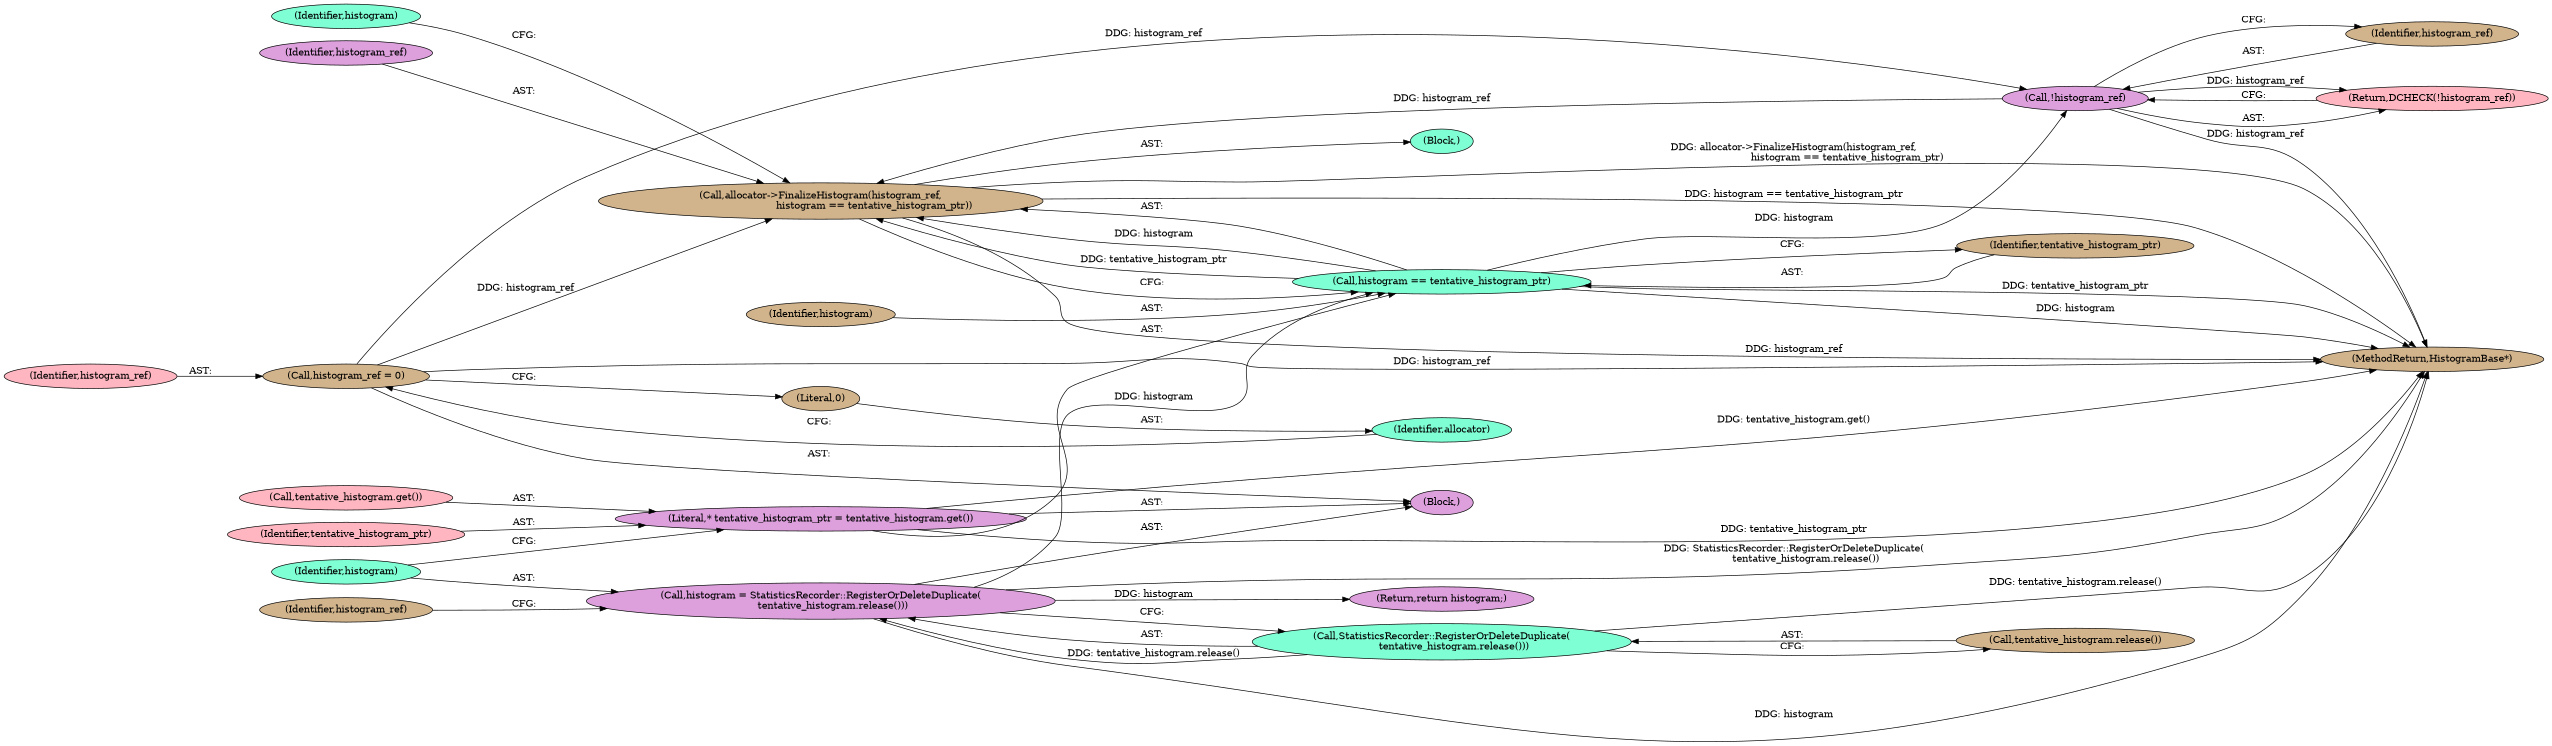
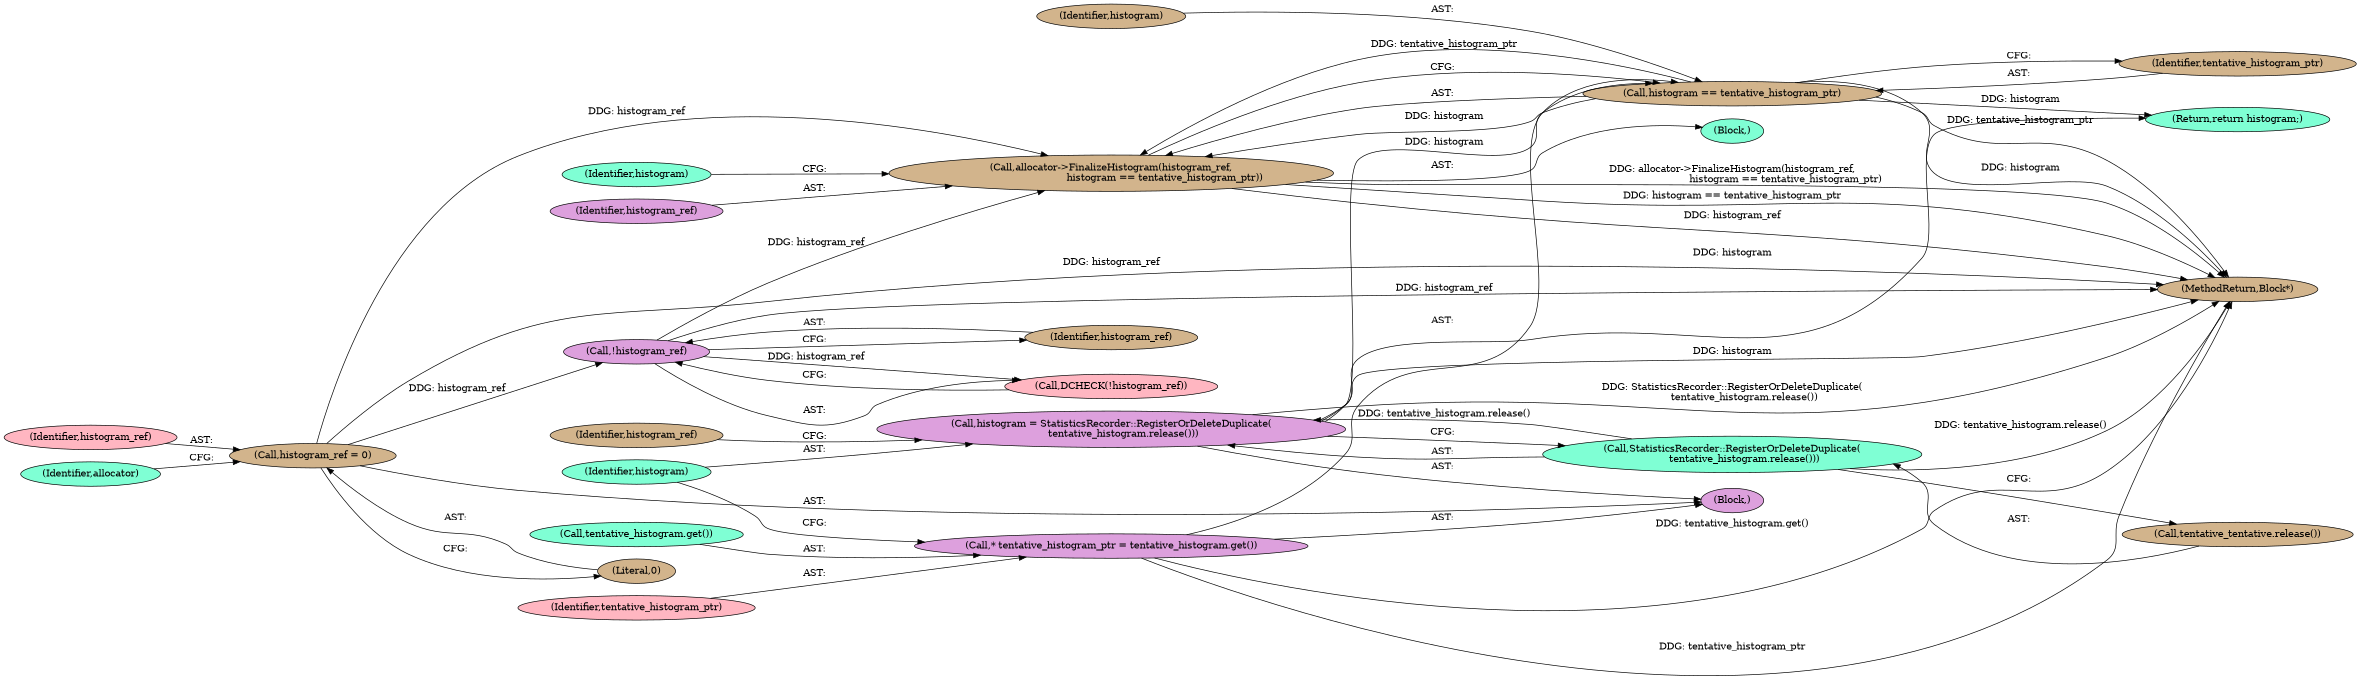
(2432, 98) -> (1111, 386)
(1796, 238) -> (2002, 107)
(1442, 282) -> (1732, 94)
(2432, 359) -> (2238, 289)
(1110, 427) -> (460, 534)
(346, 498) -> (637, 535)
(821, 519) -> (1111, 546)
(1442, 599) -> (2238, 120)
(2075, 640) -> (2238, 535)
